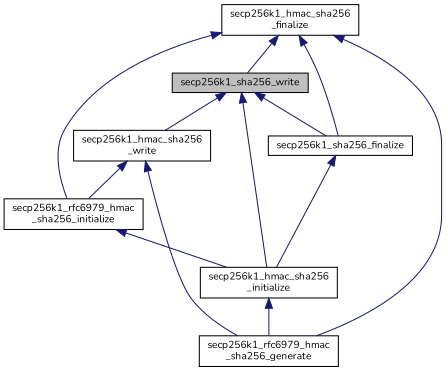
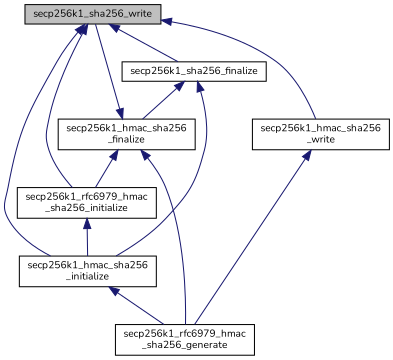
(324, 89) -> (160, 104)
(104, 184) -> (51, 111)
